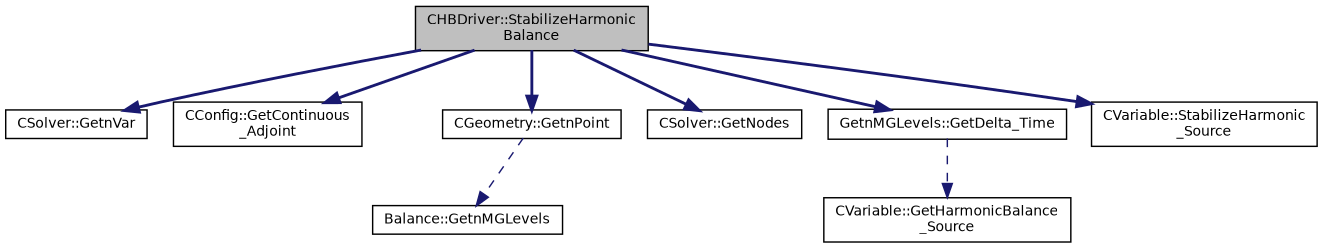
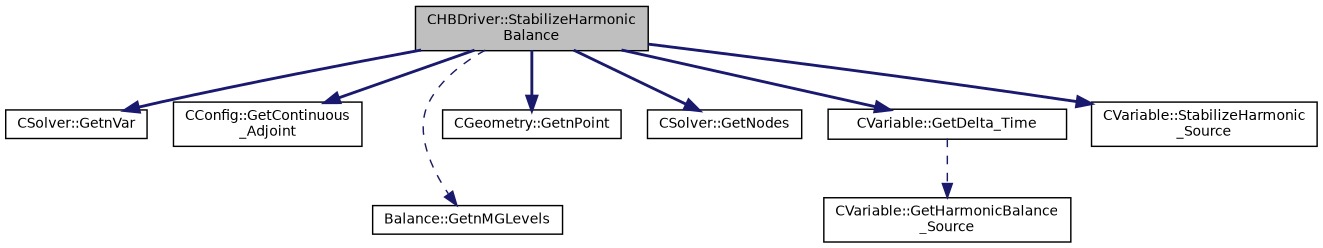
(947, 124) -> (947, 124)
(504, 166) -> (425, 112)
